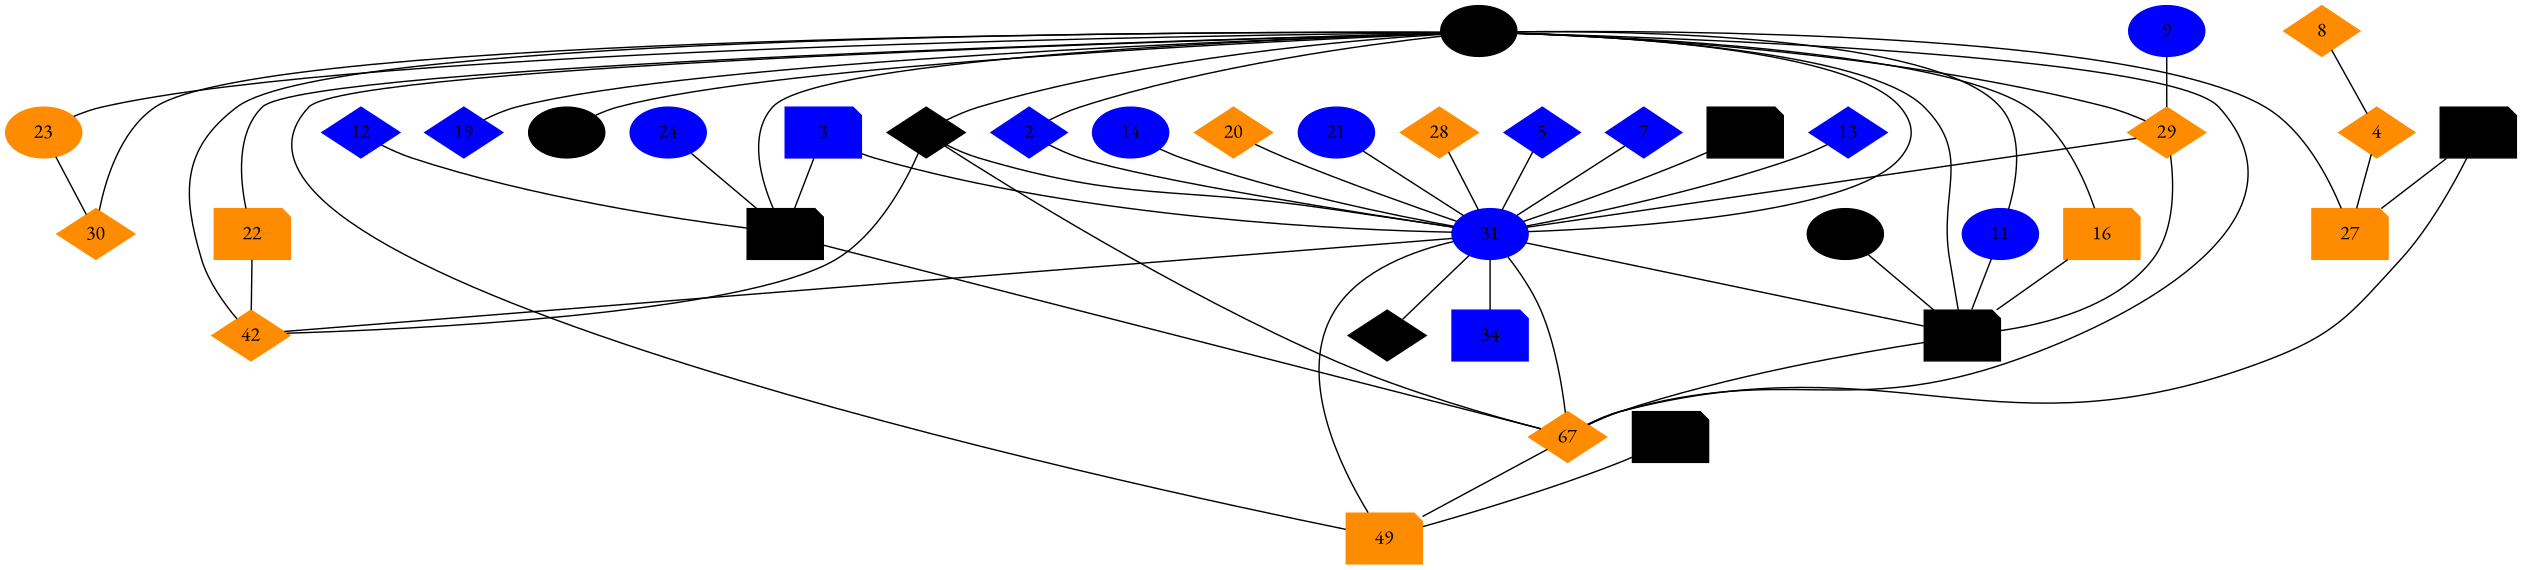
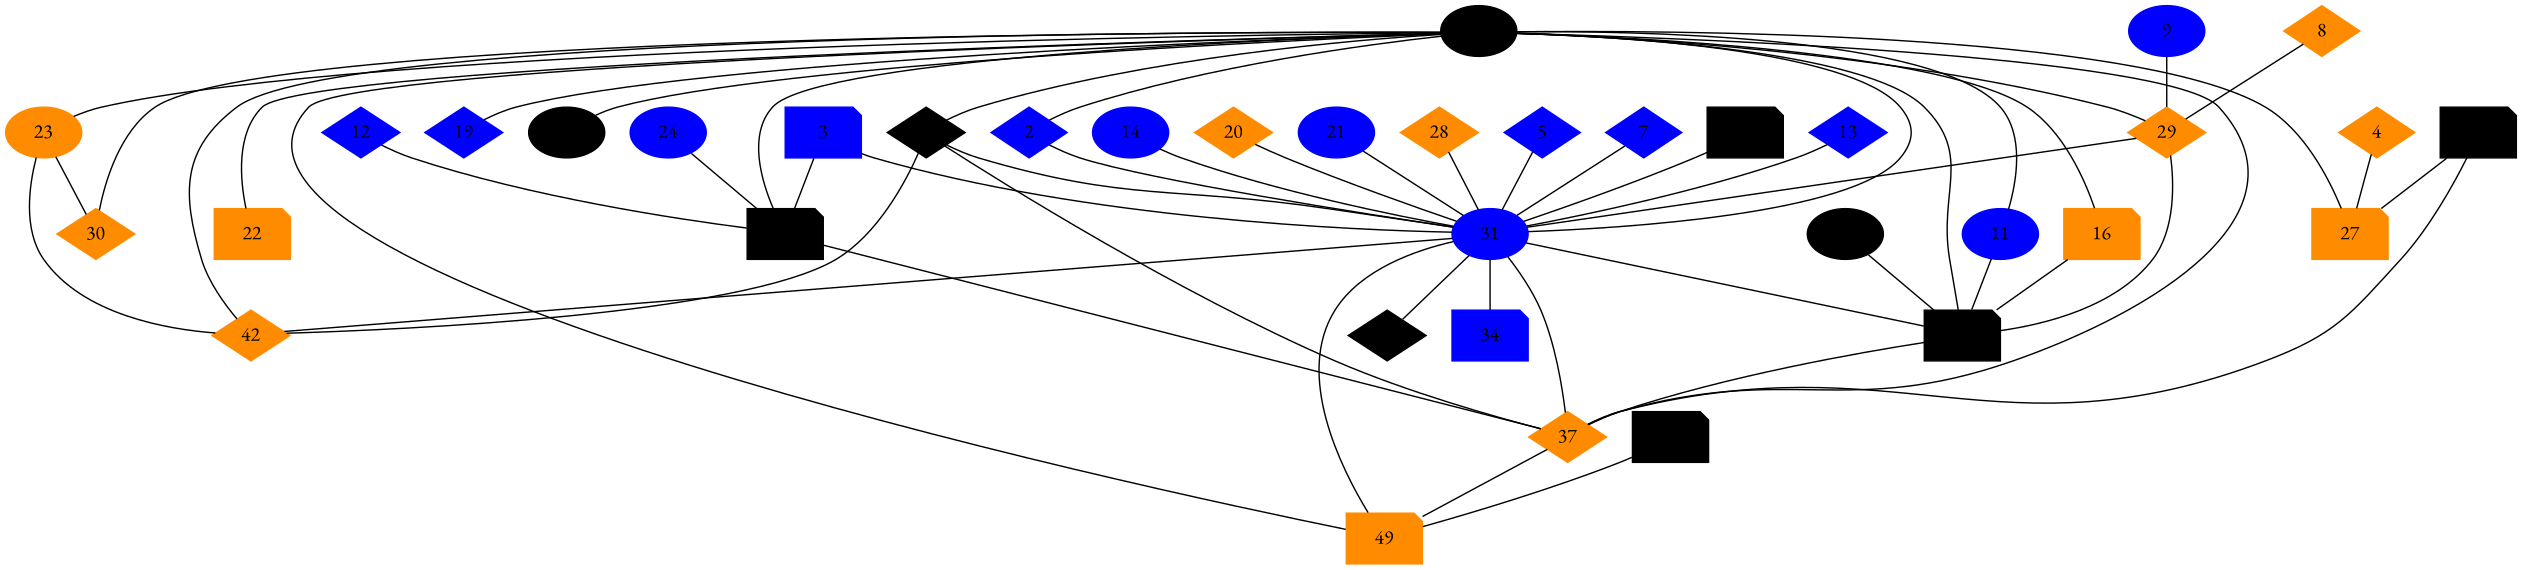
(2349, 82) -> (2244, 82)
(252, 285) -> (75, 290)
(1568, 437) -> (1568, 437)
